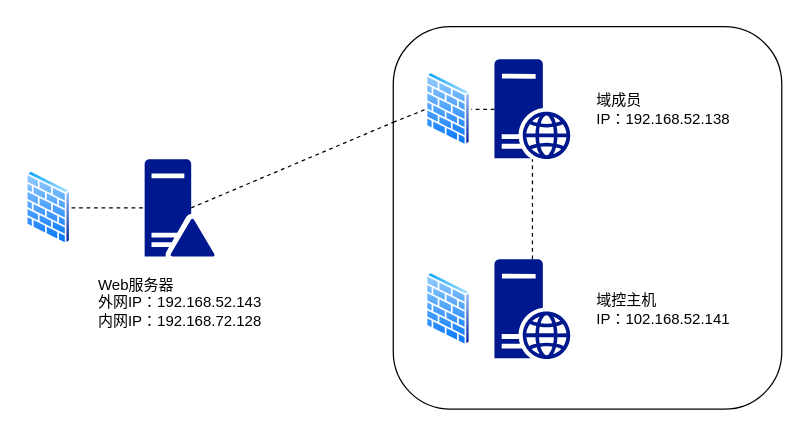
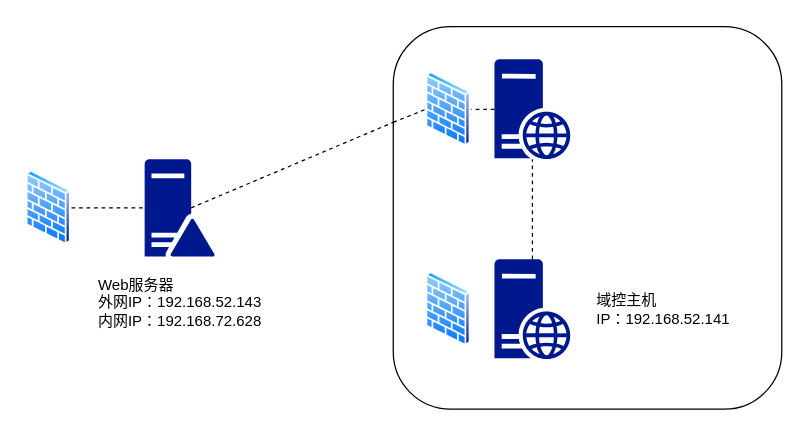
(663, 109) -> none
(180, 303) -> (180, 303)
(664, 309) -> (664, 309)
